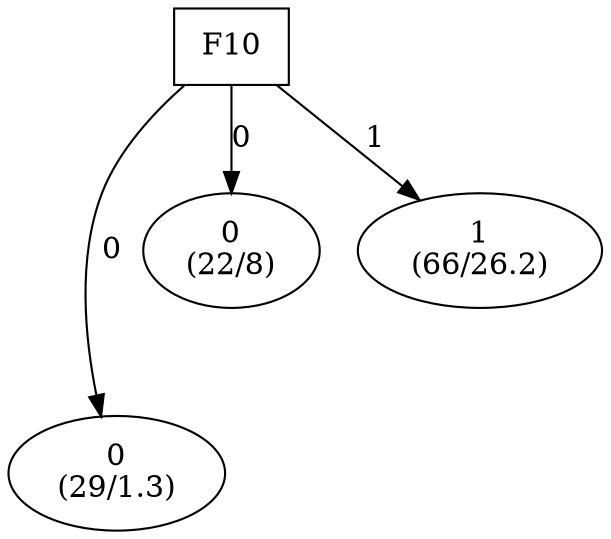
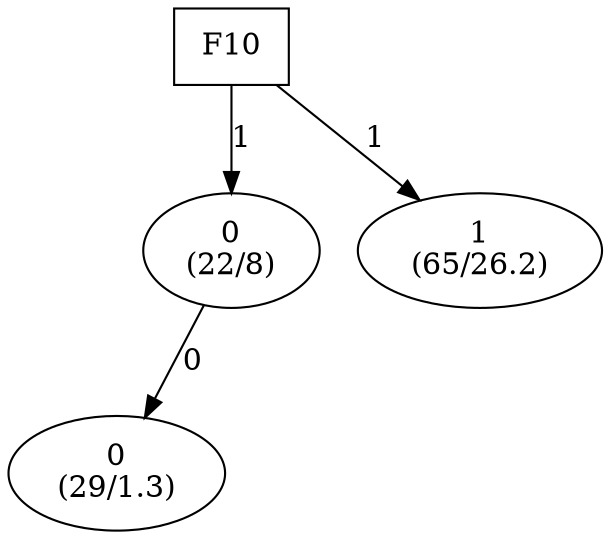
(242, 139) -> (242, 139)
(93, 226) -> (180, 352)
(480, 251) -> (480, 251)
